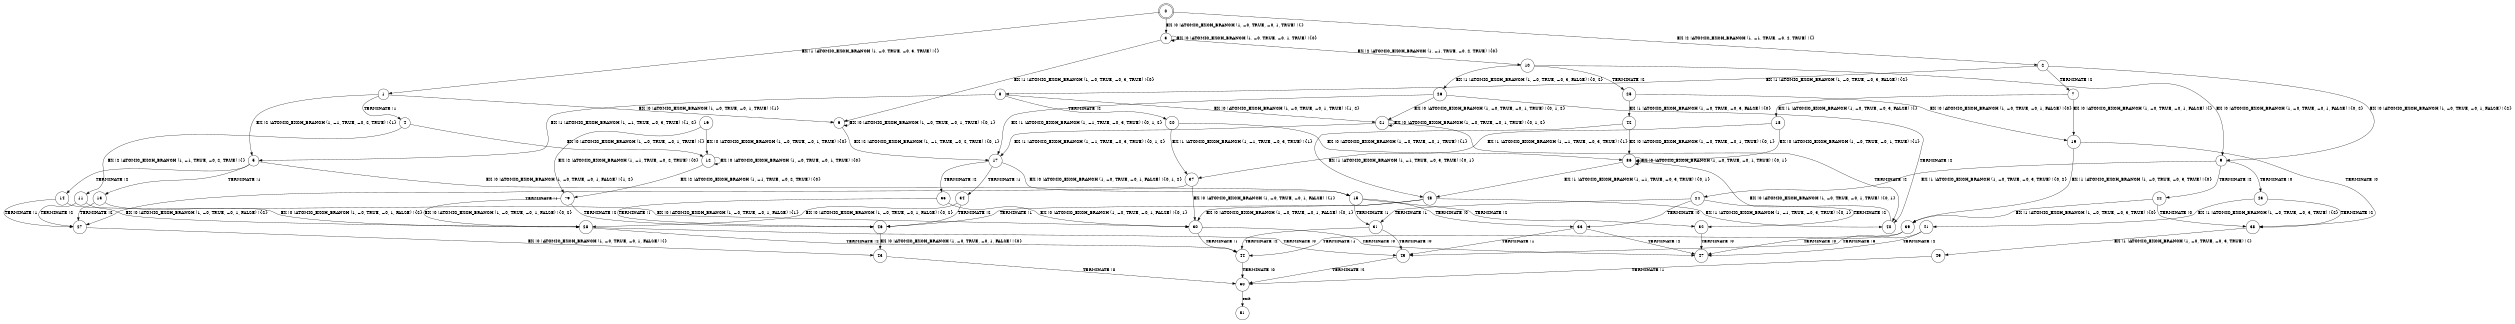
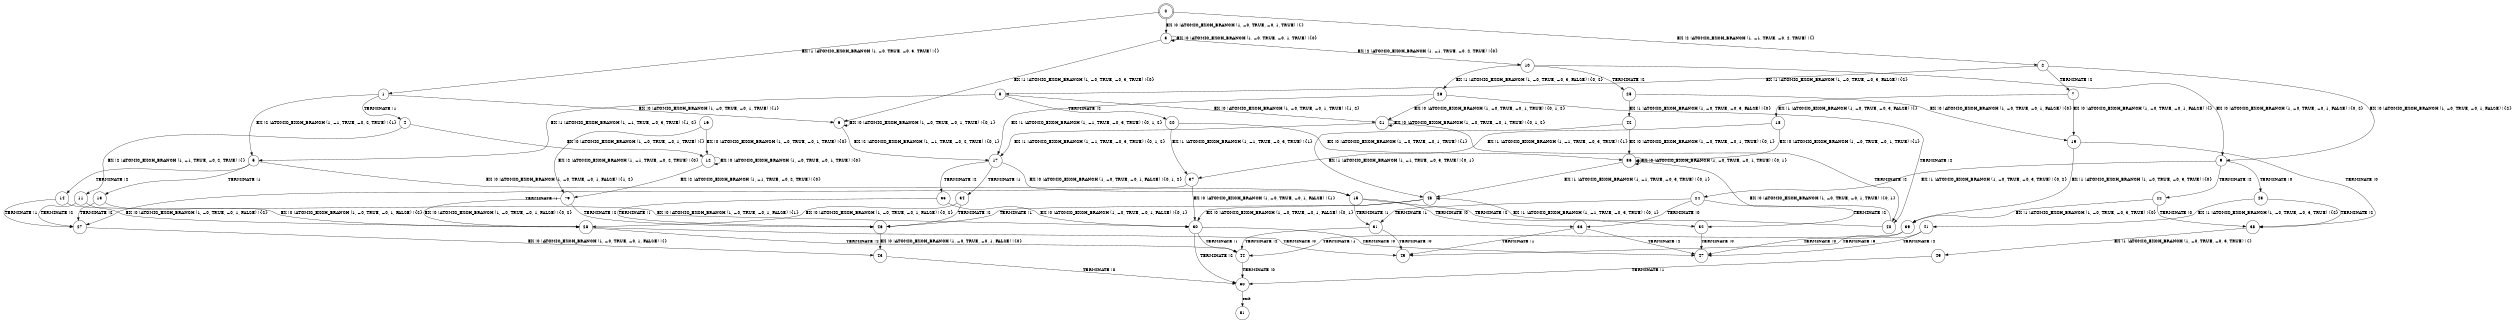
(1659, 205) -> (1659, 220)
(1324, 270) -> (1203, 266)
